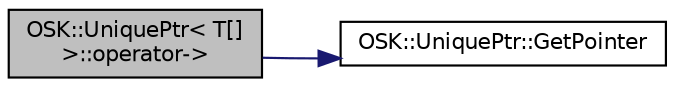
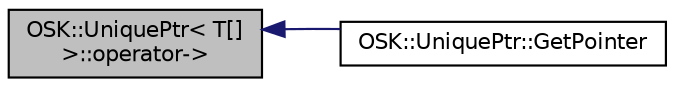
(291, 58) -> (313, 29)
